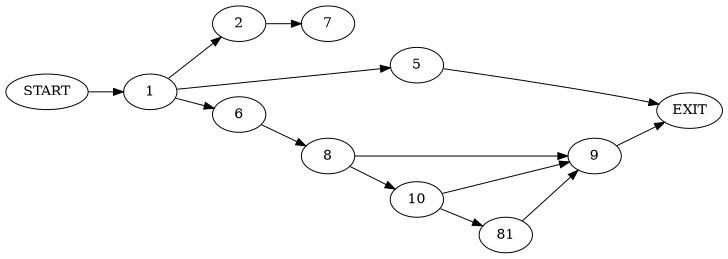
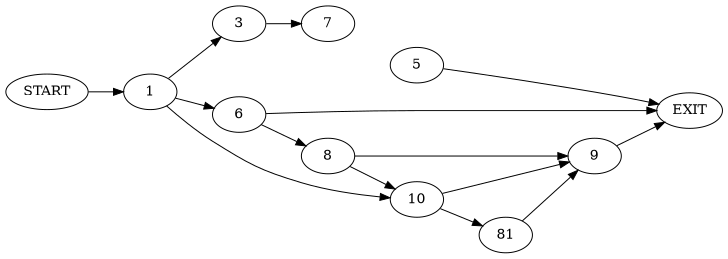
(239, 24) -> (239, 24)
(279, 79) -> (265, 170)
none -> (456, 111)
